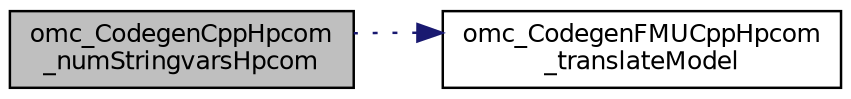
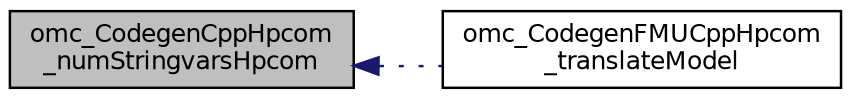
(385, 33) -> (411, 66)
